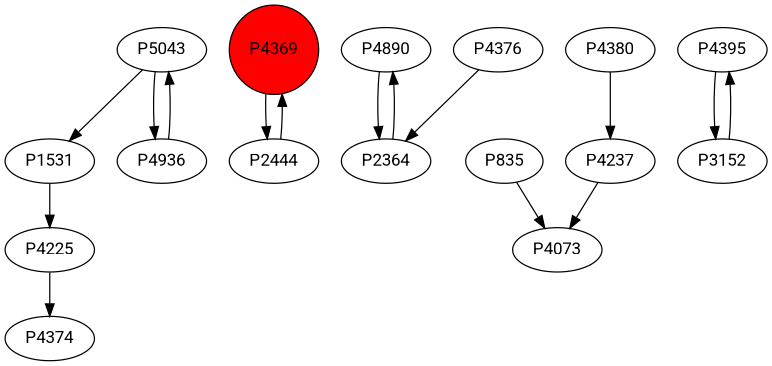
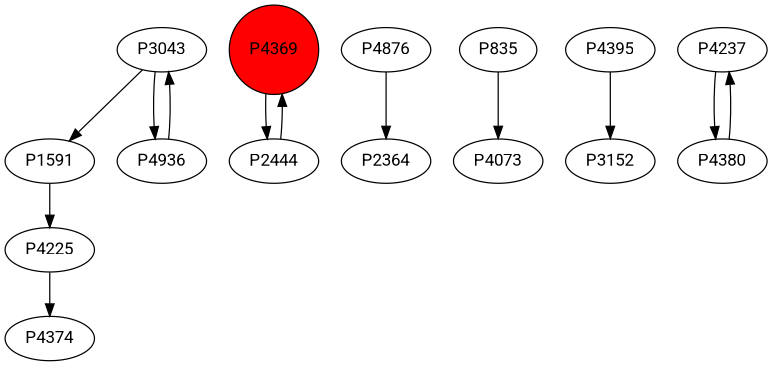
(162, 50) -> (162, 50)
(386, 50) -> none
(498, 50) -> (386, 50)
(731, 112) -> none
(50, 161) -> (50, 161)
(587, 200) -> (714, 99)
